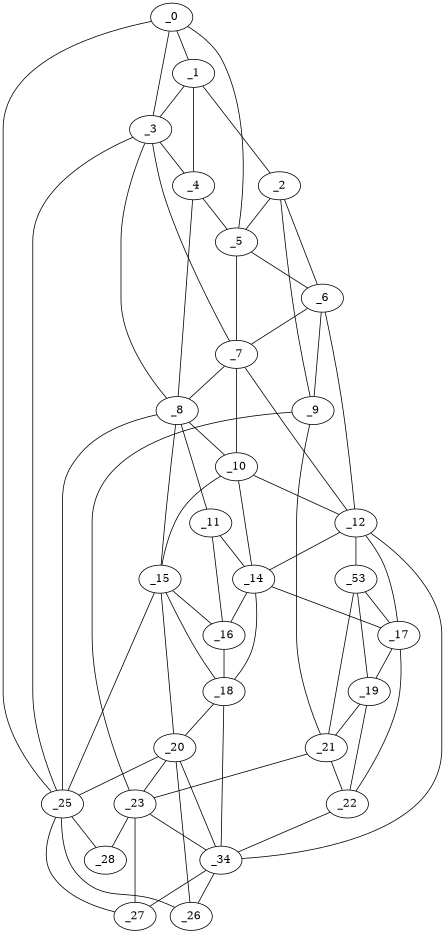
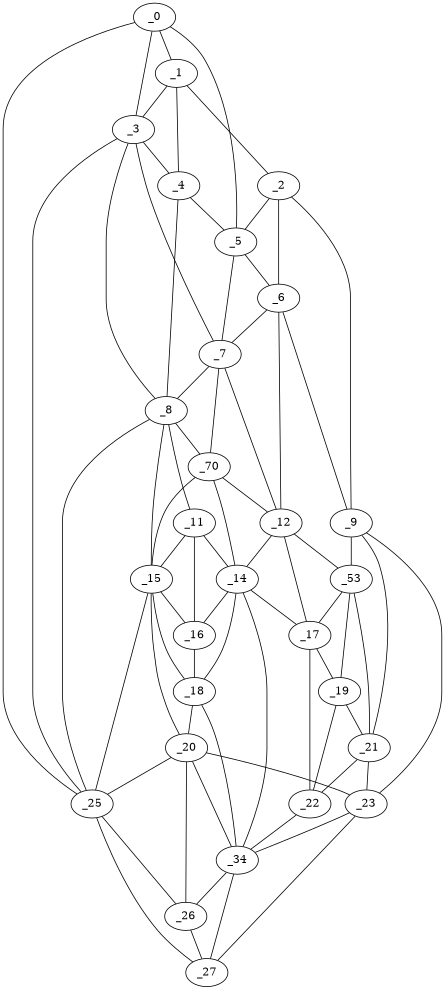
(237, 467) -> (209, 467)
none -> (173, 551)
none -> (351, 551)
(441, 752) -> (267, 720)
(105, 860) -> none
none -> (196, 944)
